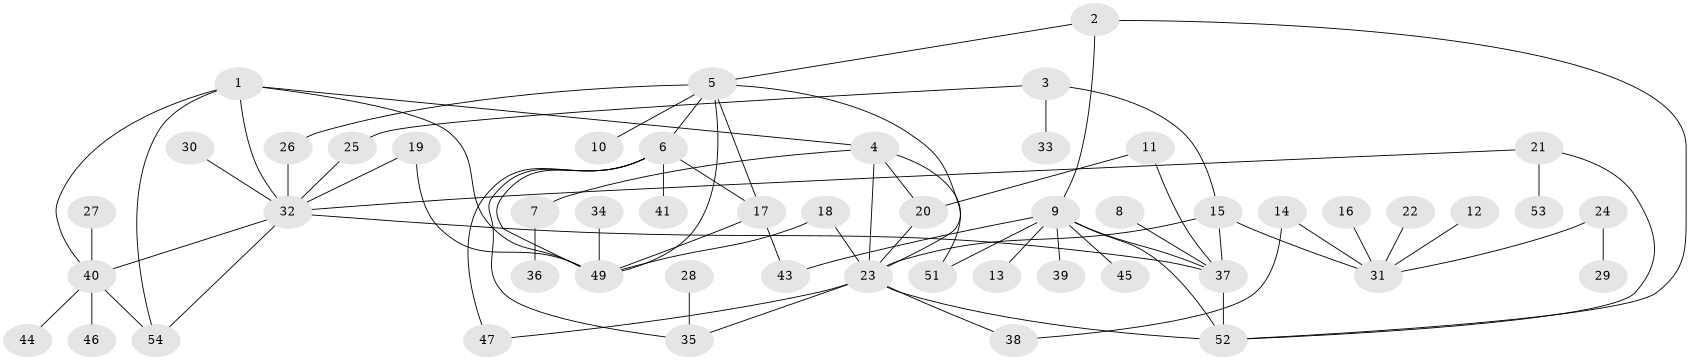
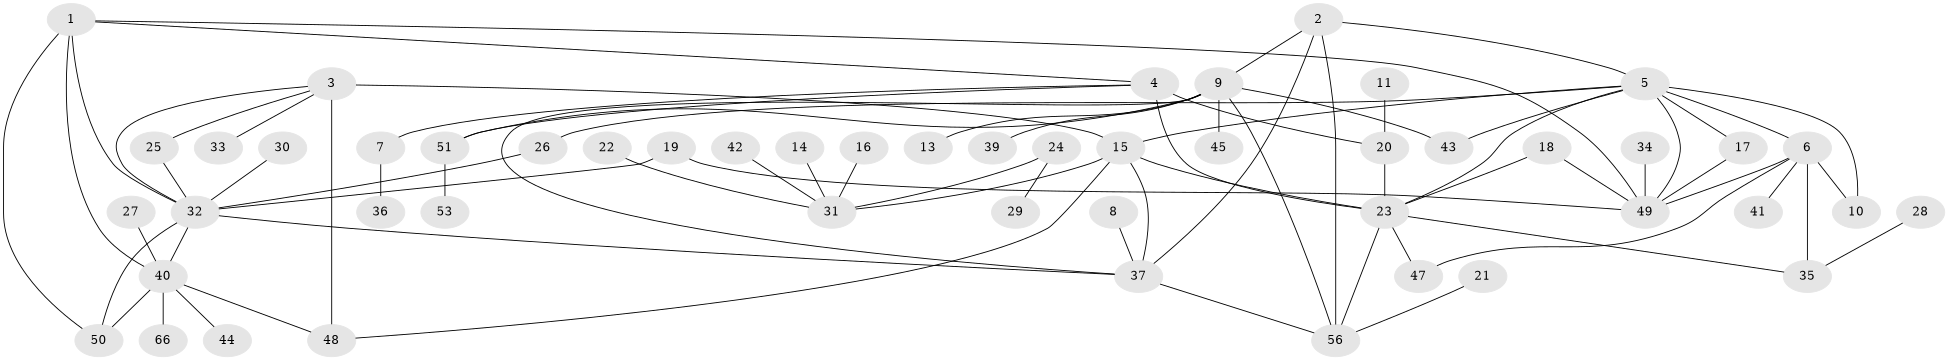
none -> (1369, 108)
(913, 176) -> (163, 111)
(709, 178) -> (1832, 180)
(1539, 180) -> (445, 180)
(1475, 212) -> (736, 148)
(1179, 216) -> (1252, 162)
(773, 244) -> (1530, 117)
(92, 341) -> (163, 341)
(156, 341) -> (99, 341)
none -> (332, 341)
(1014, 341) -> none
(1223, 341) -> (1336, 341)
